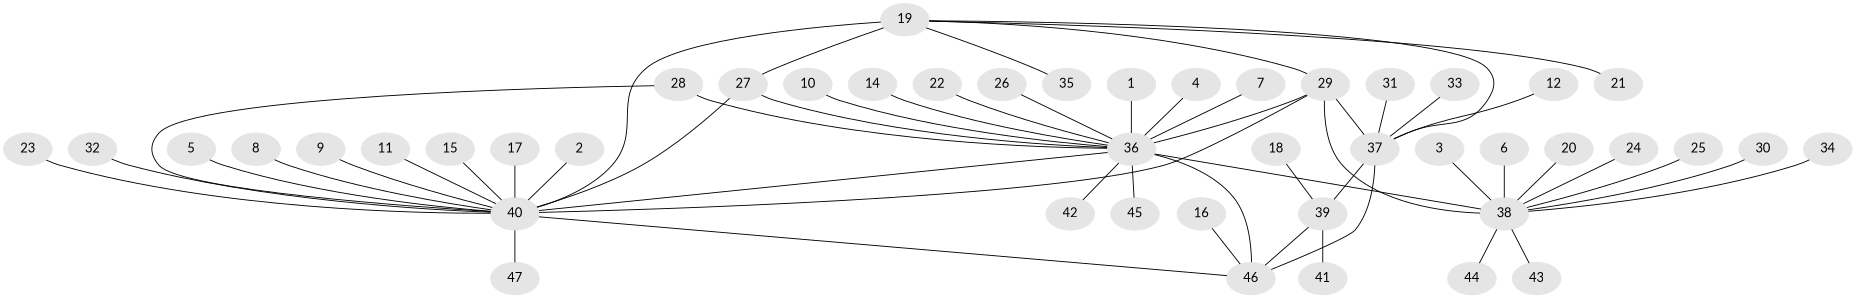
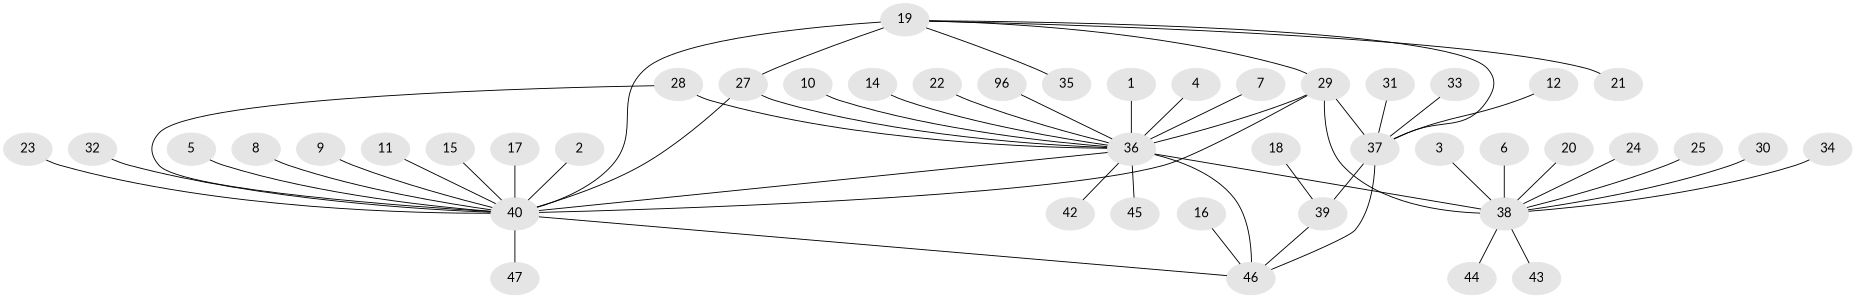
(1002, 84) -> (1002, 84)
(1323, 279) -> none
